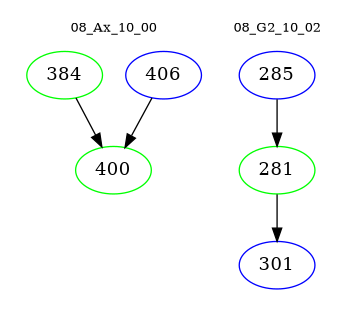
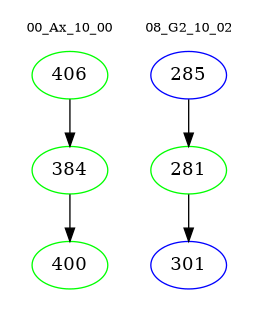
(114, 28) -> (70, 28)
(164, 75) -> (70, 75)
(142, 117) -> (70, 116)
